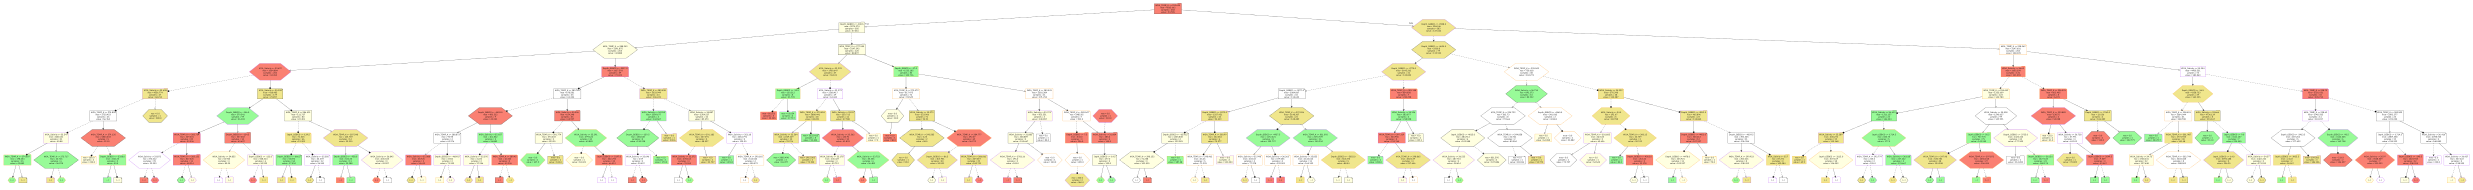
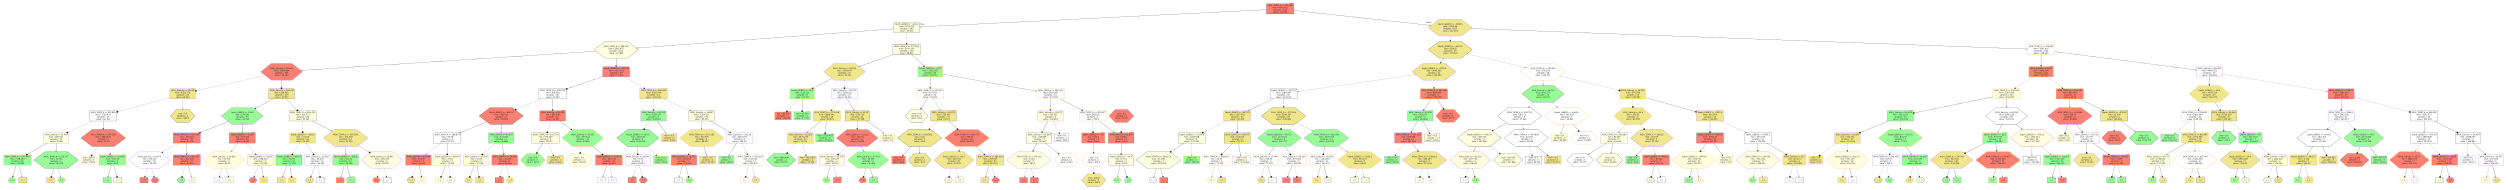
none -> (1448, 116)
(891, 127) -> (908, 151)
(1635, 138) -> (1652, 138)
(1593, 160) -> (1610, 160)
none -> (2379, 160)
